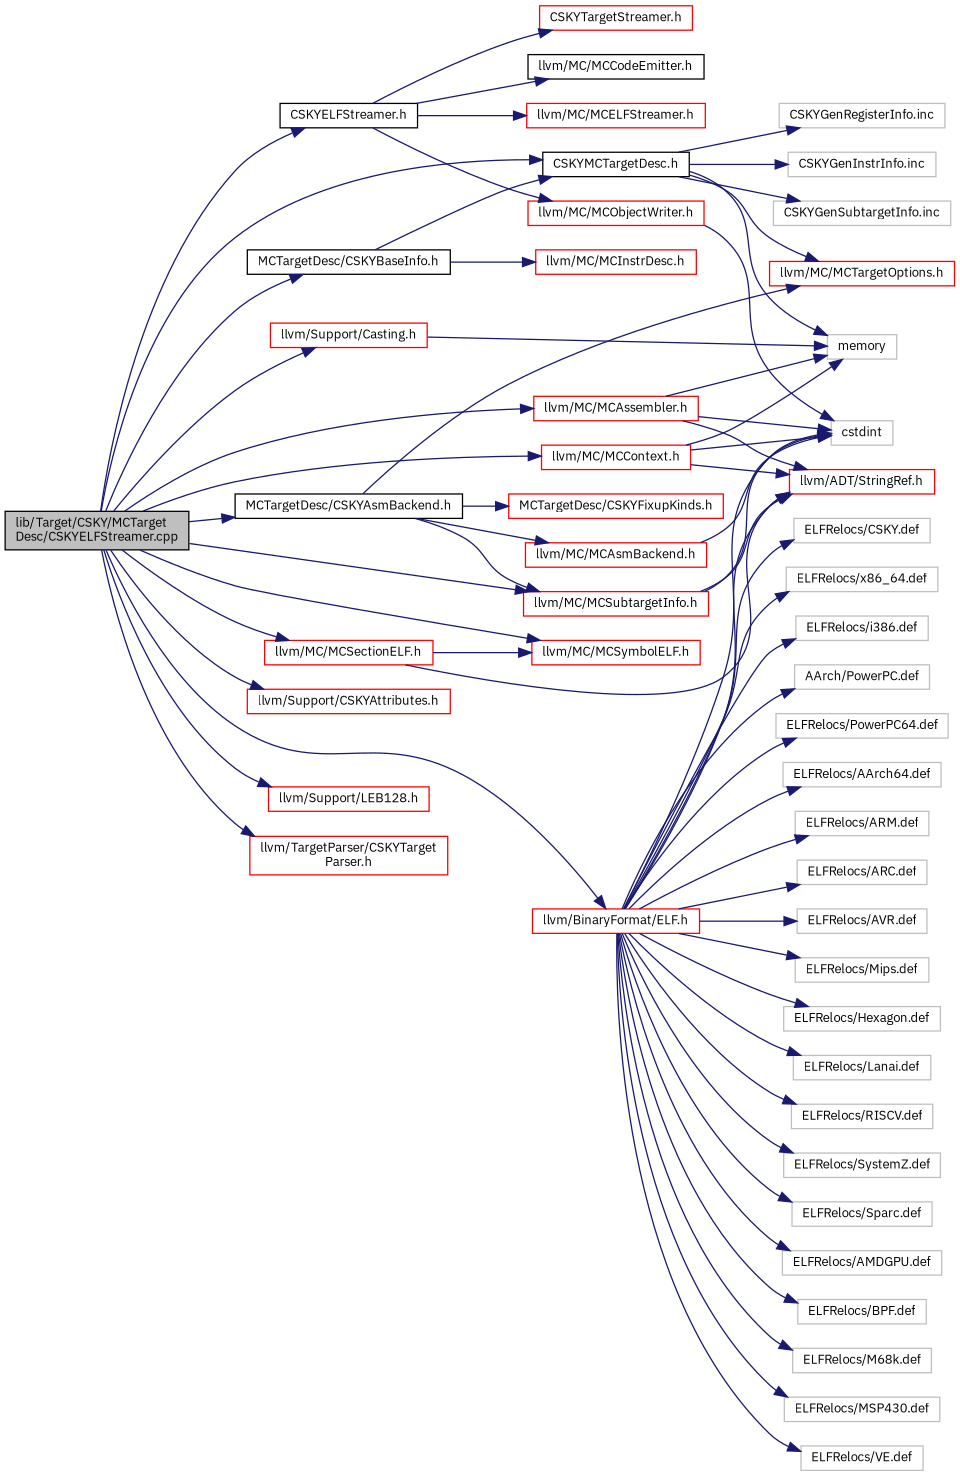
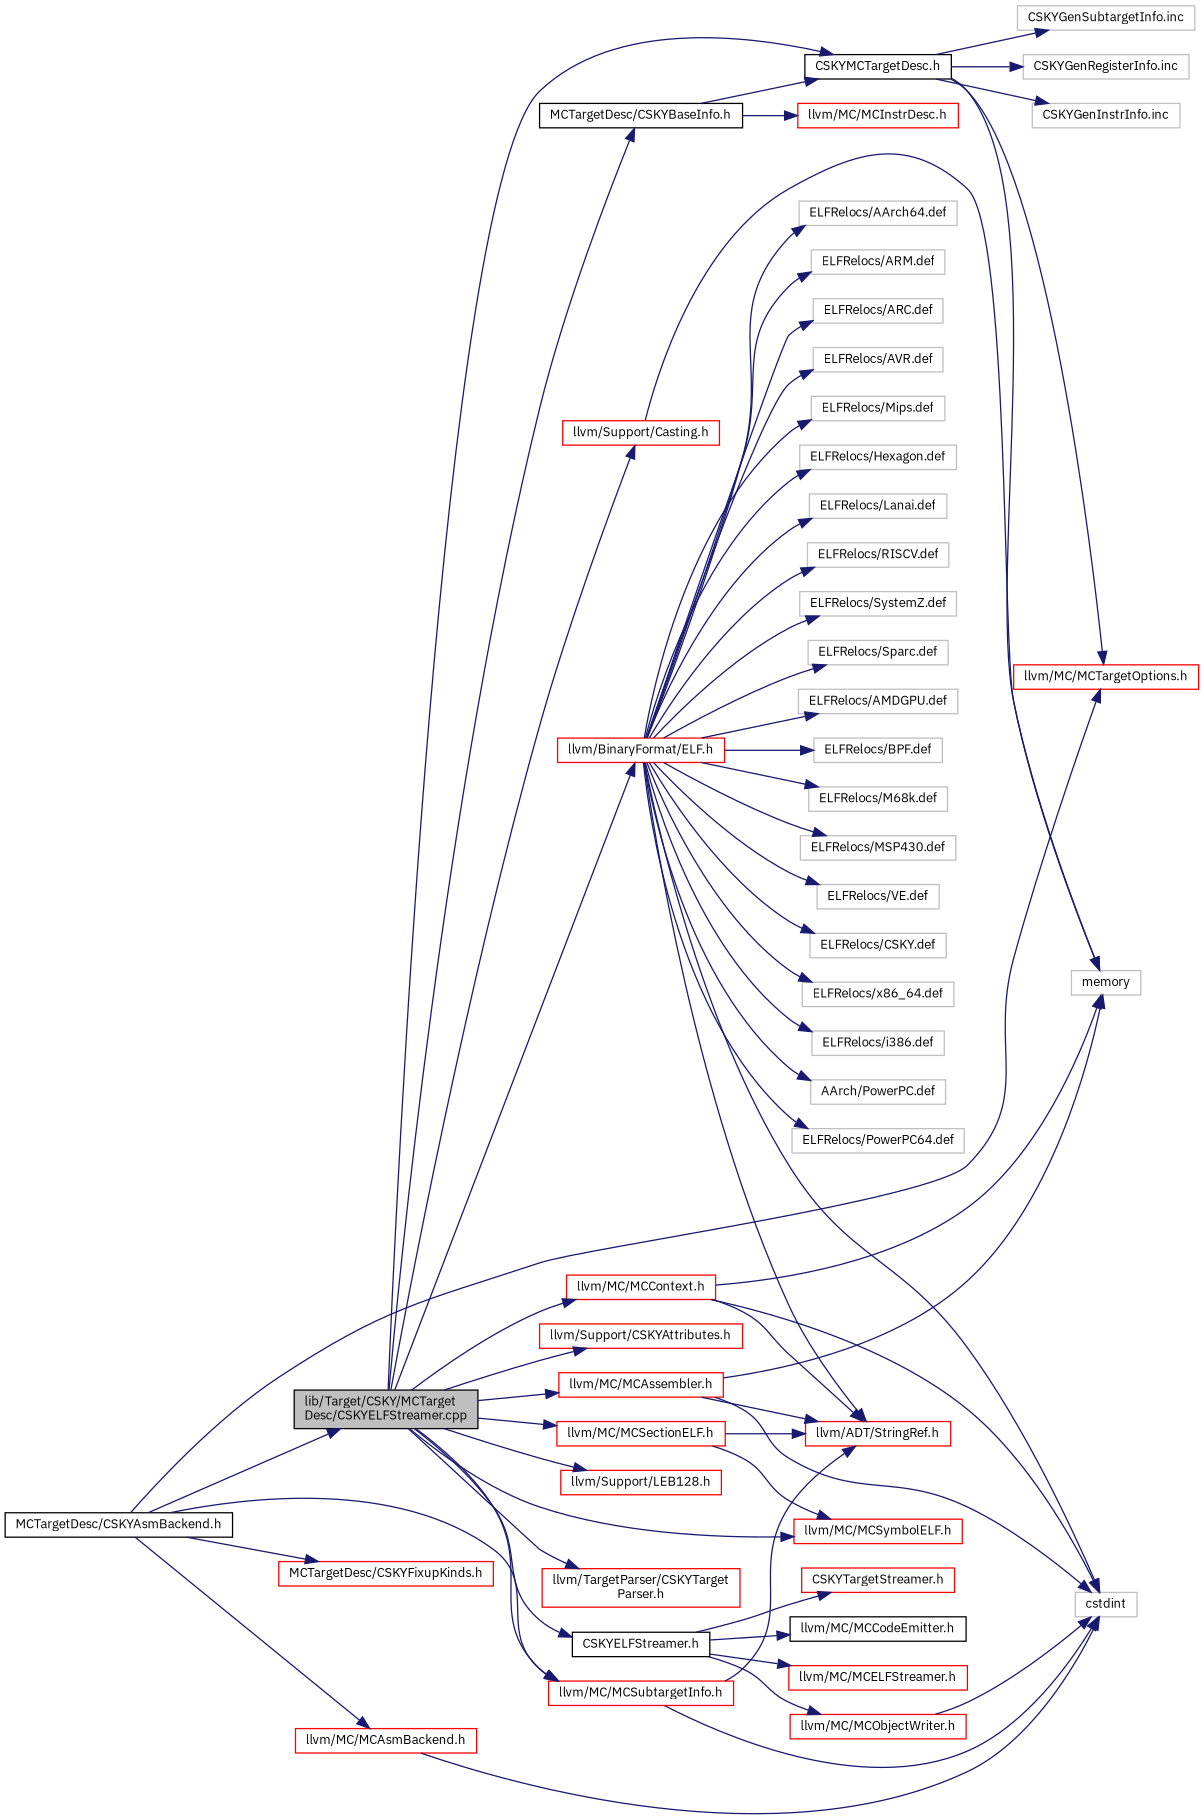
(205, 520) -> (238, 1473)
